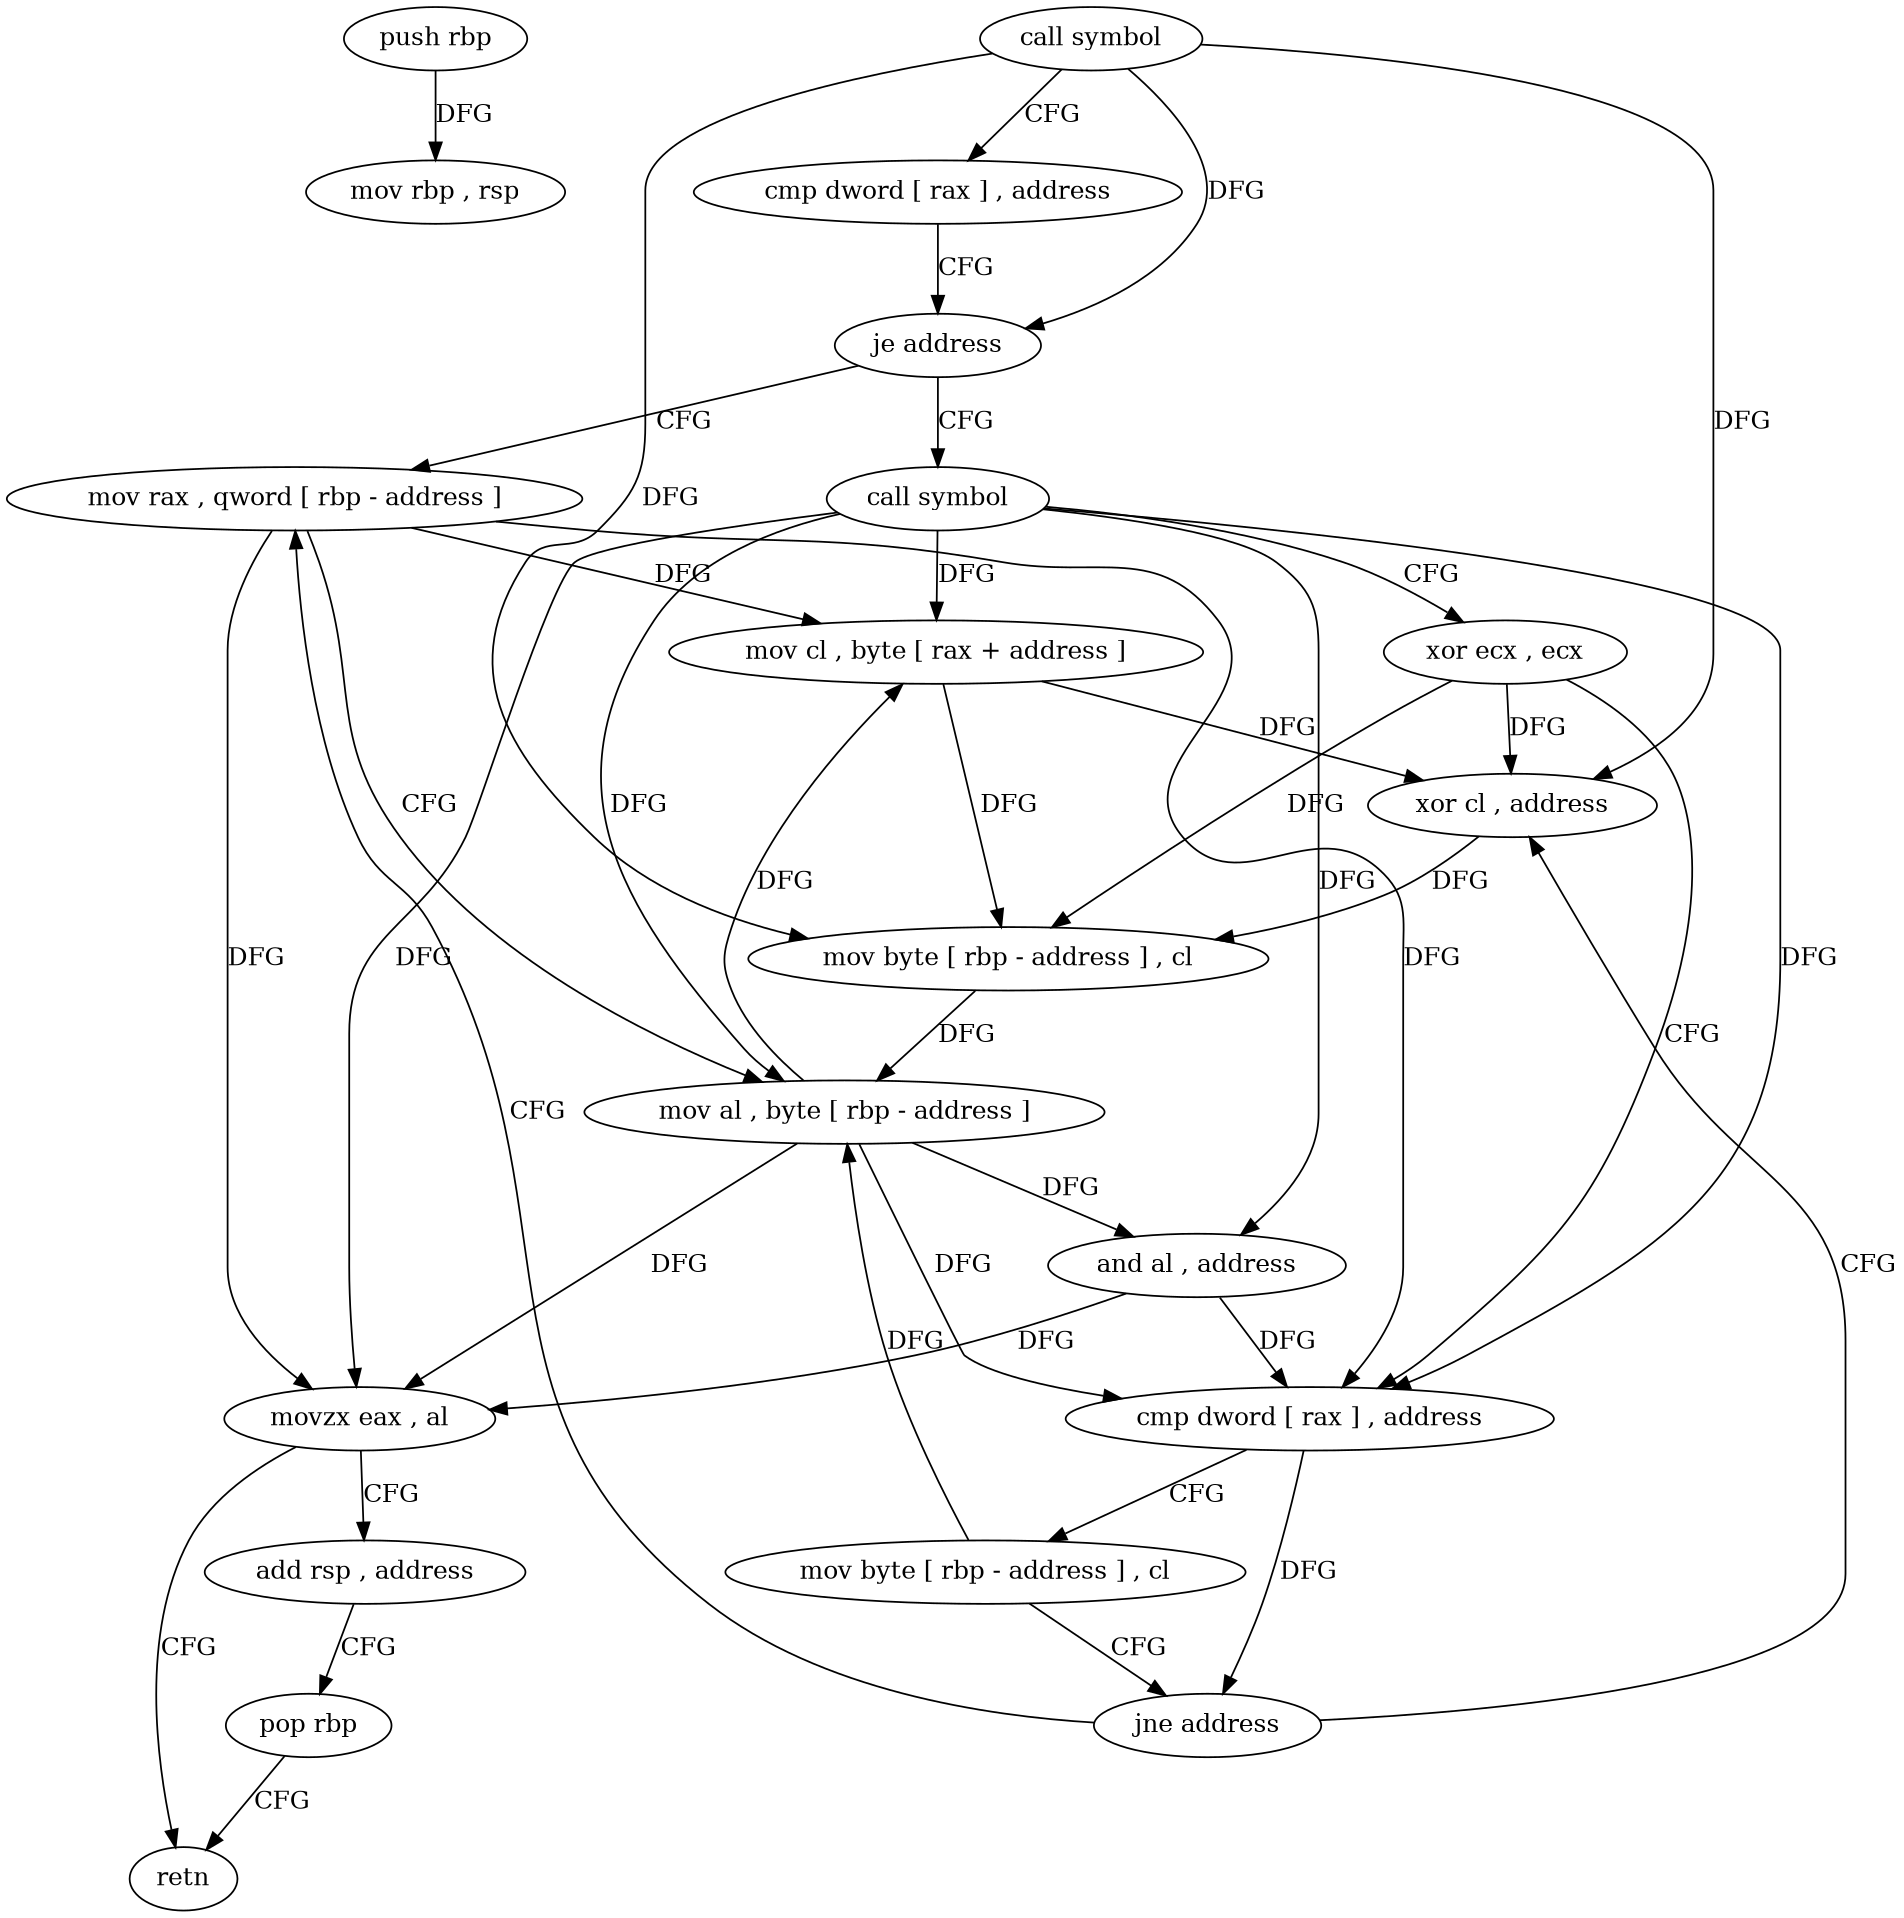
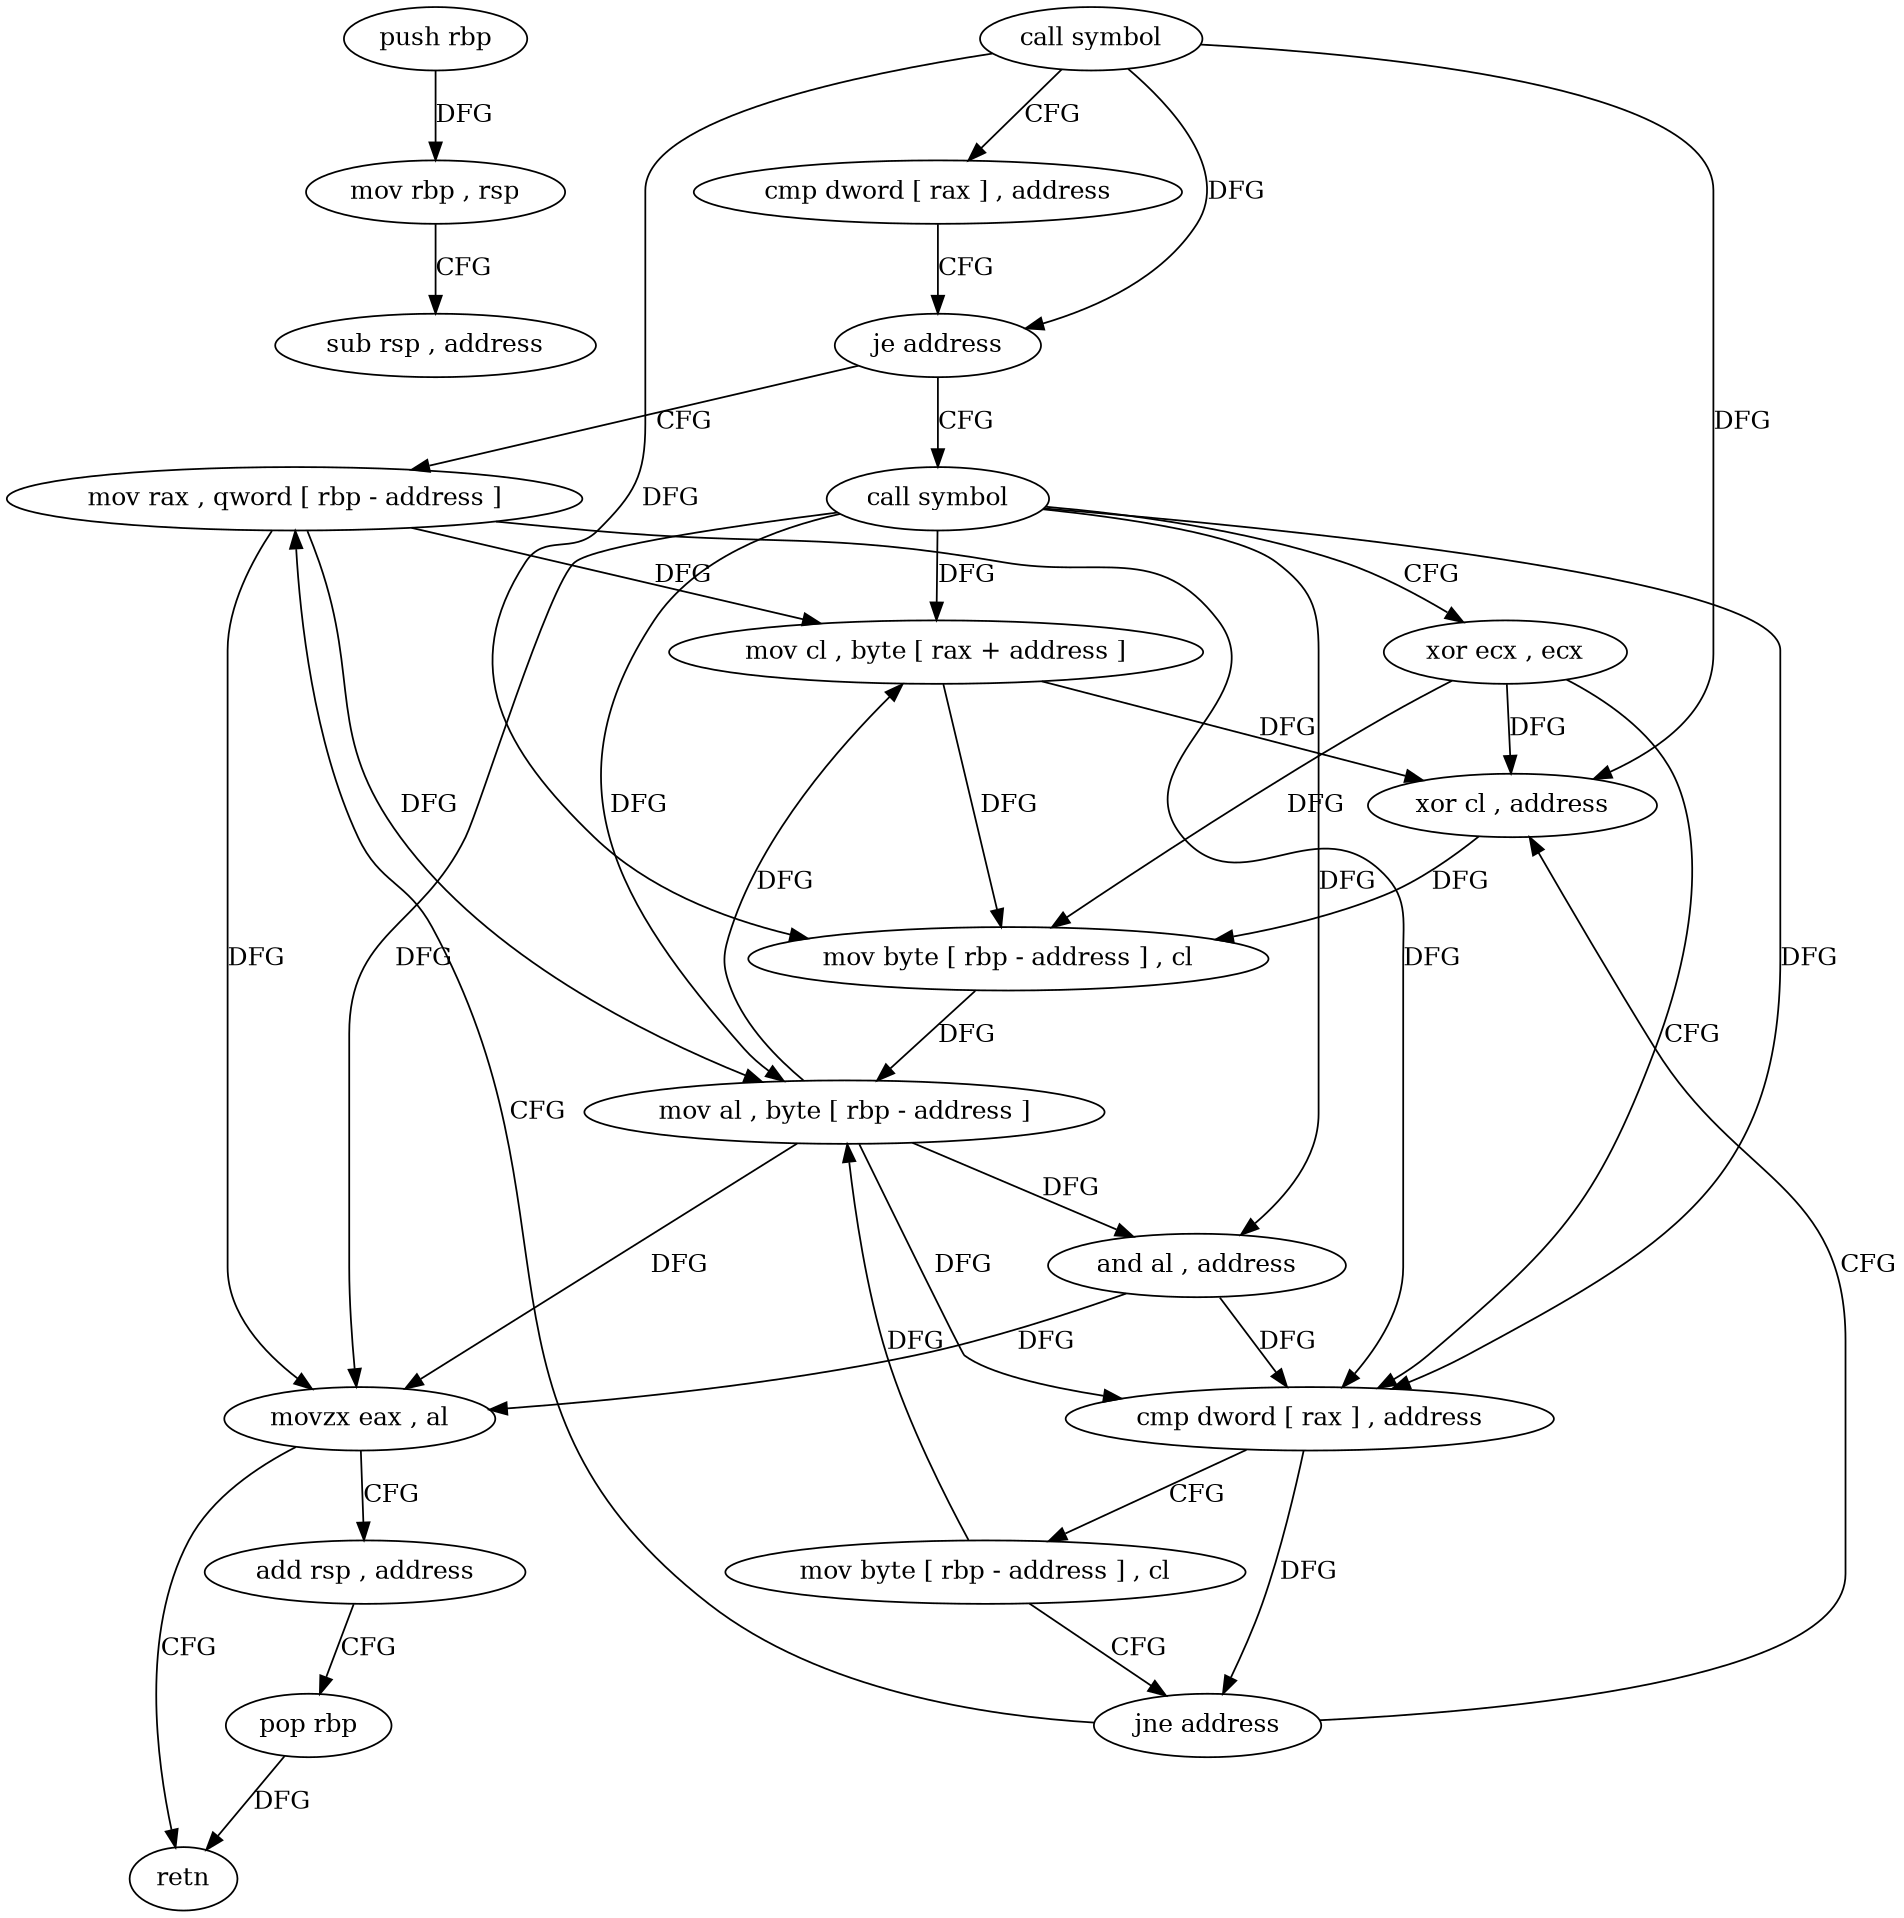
none -> (436, 345)
(429, 805) -> (429, 805)
(282, 1802) -> (282, 1802)
